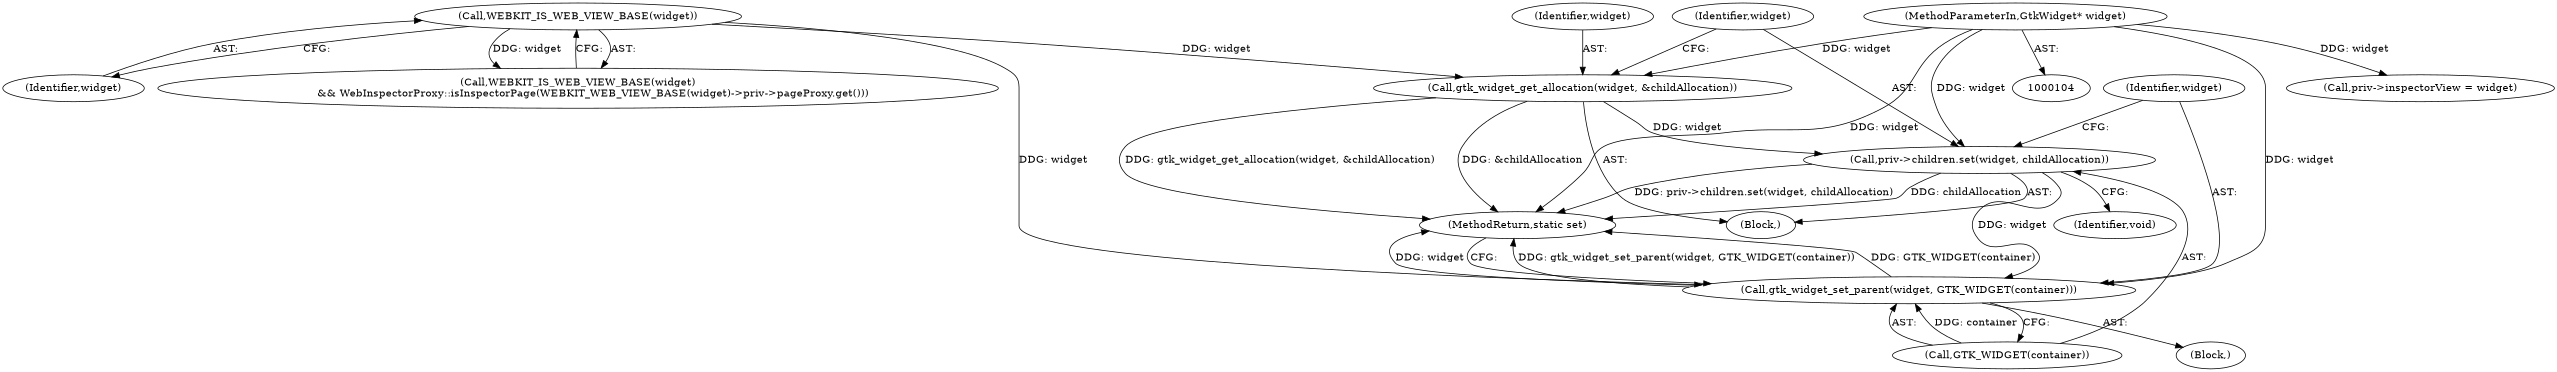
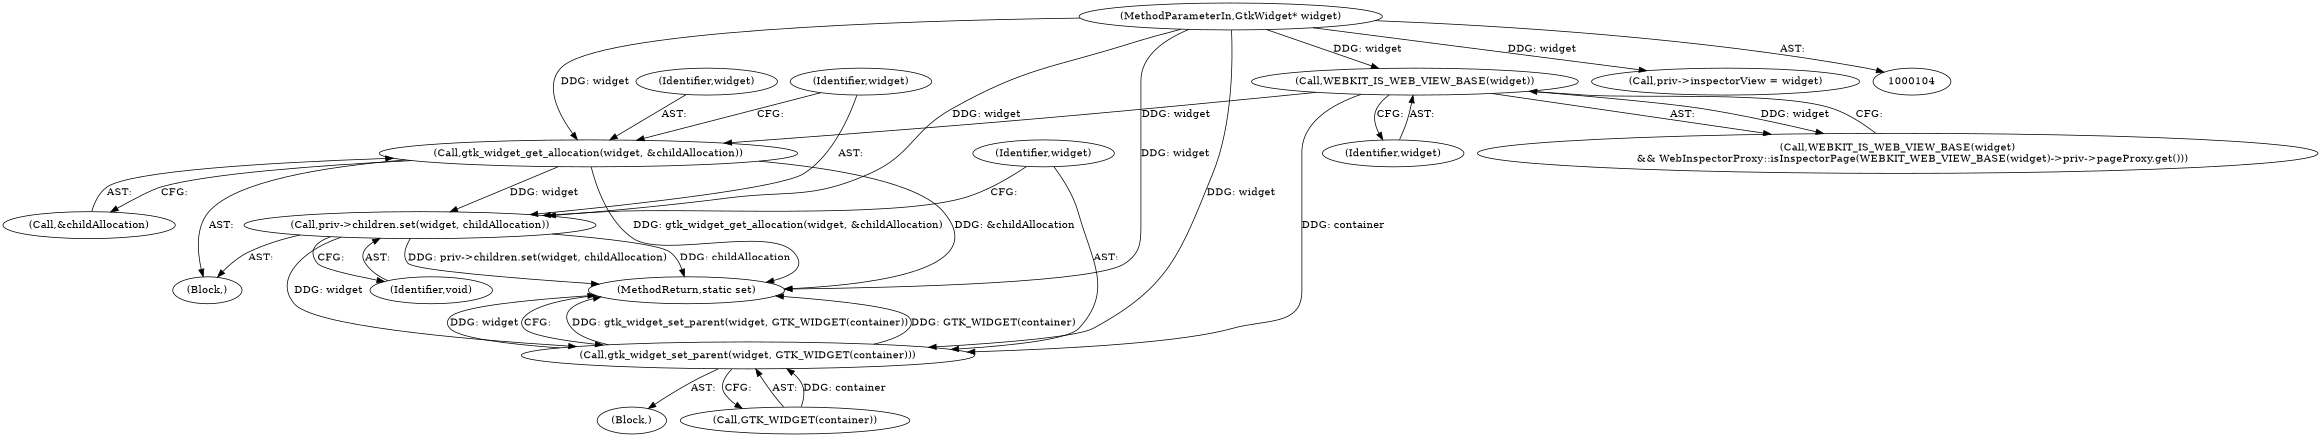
none -> (1319, 48)
(1053, 160) -> (1343, 225)
none -> (89, 225)
(2181, 254) -> (366, 264)
